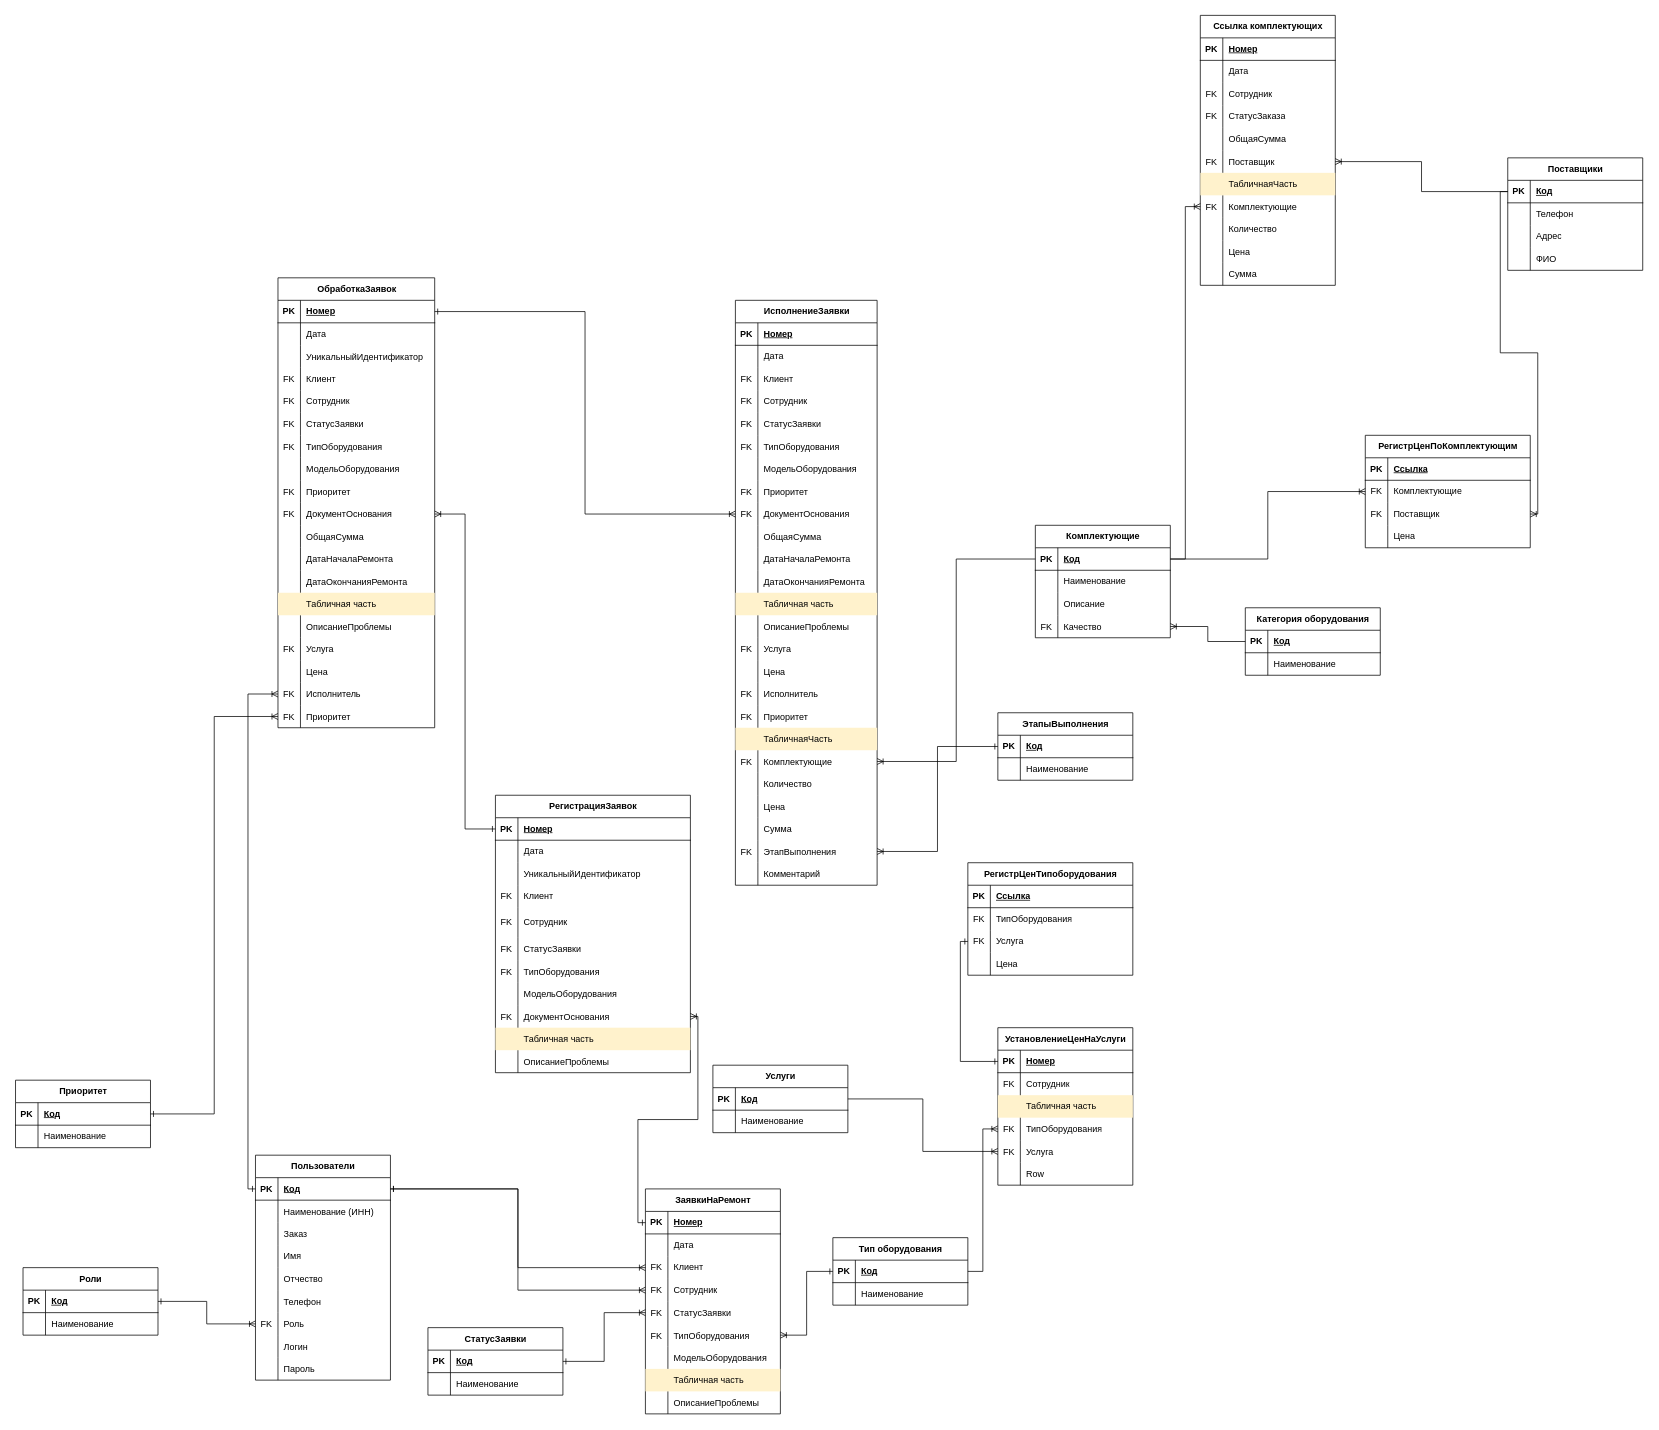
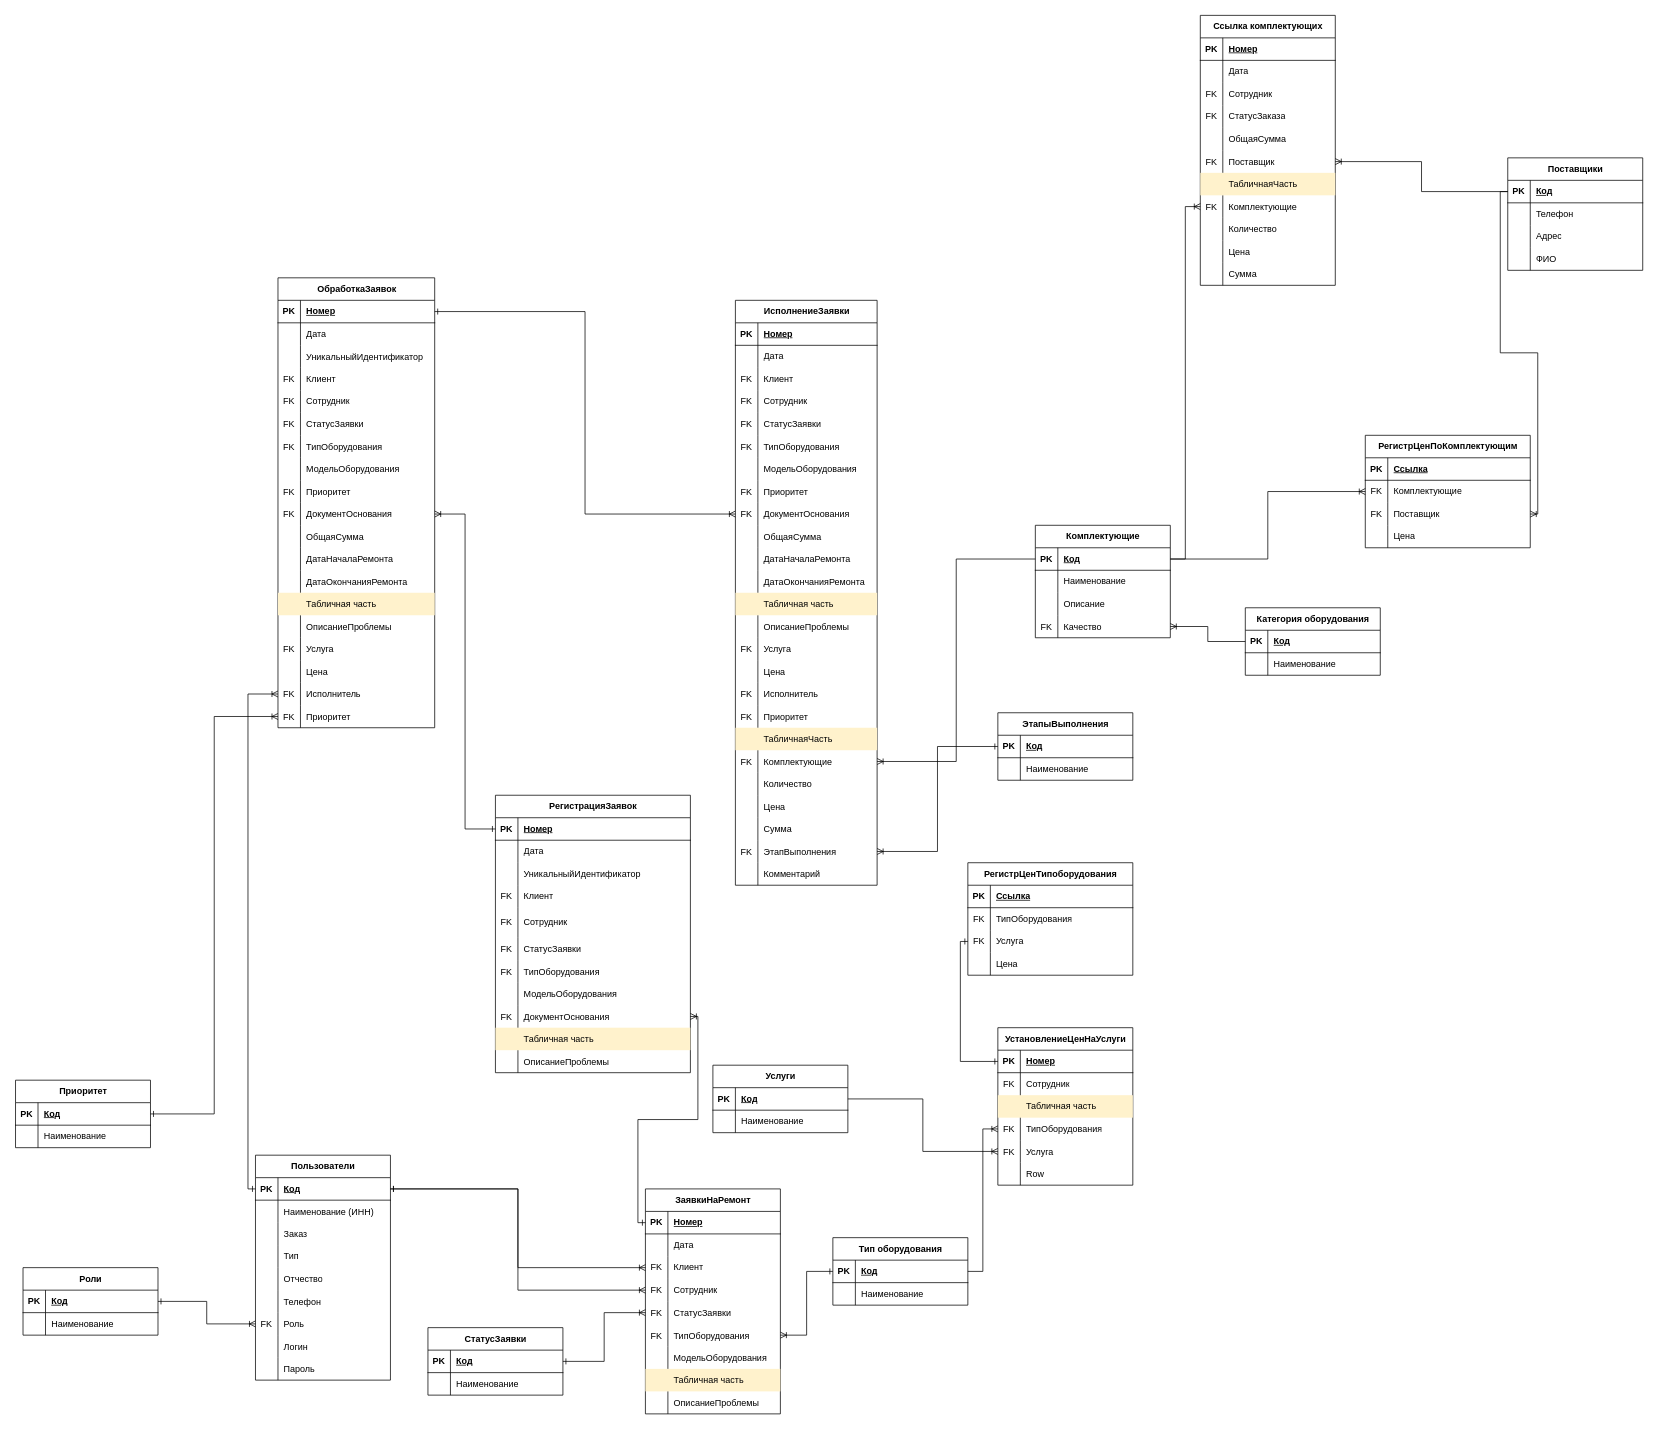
(291, 1257) -> (291, 1257)
